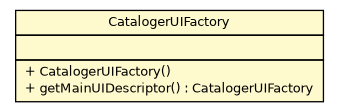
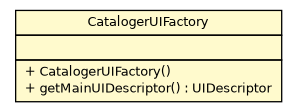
(170, 89) -> (149, 89)
